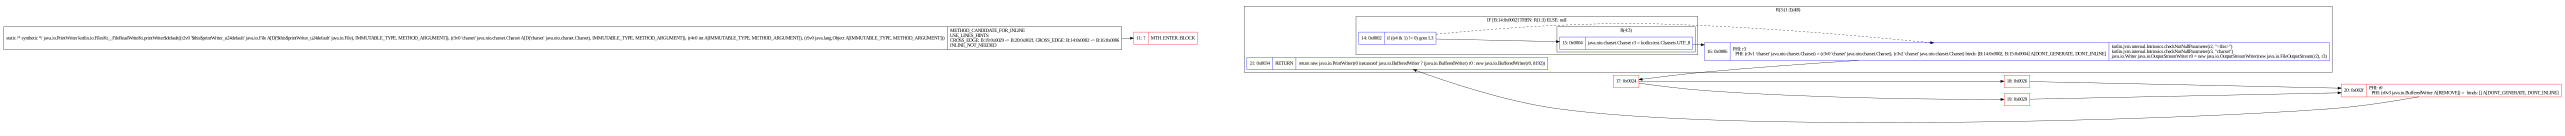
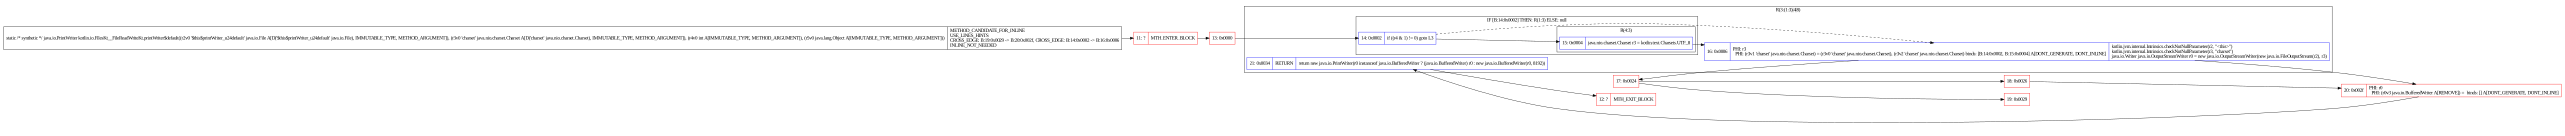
none -> (1222, 38)
(2184, 96) -> (2304, 69)
none -> (1626, 99)
